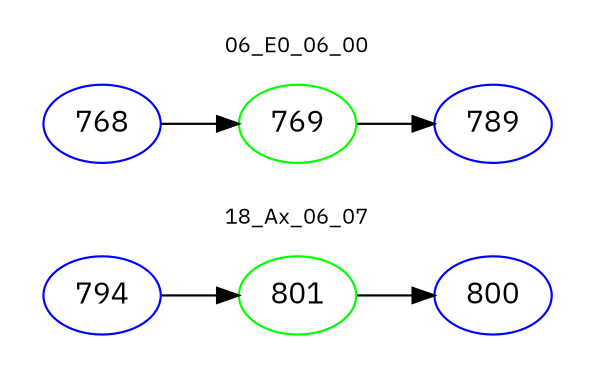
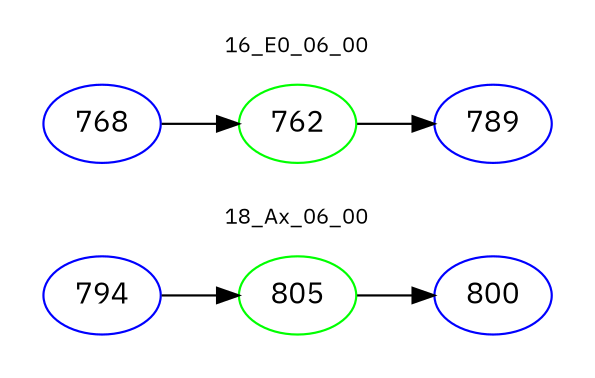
(298, 47) -> (298, 47)
(298, 124) -> (298, 124)
(298, 218) -> (298, 218)
(298, 295) -> (298, 295)
